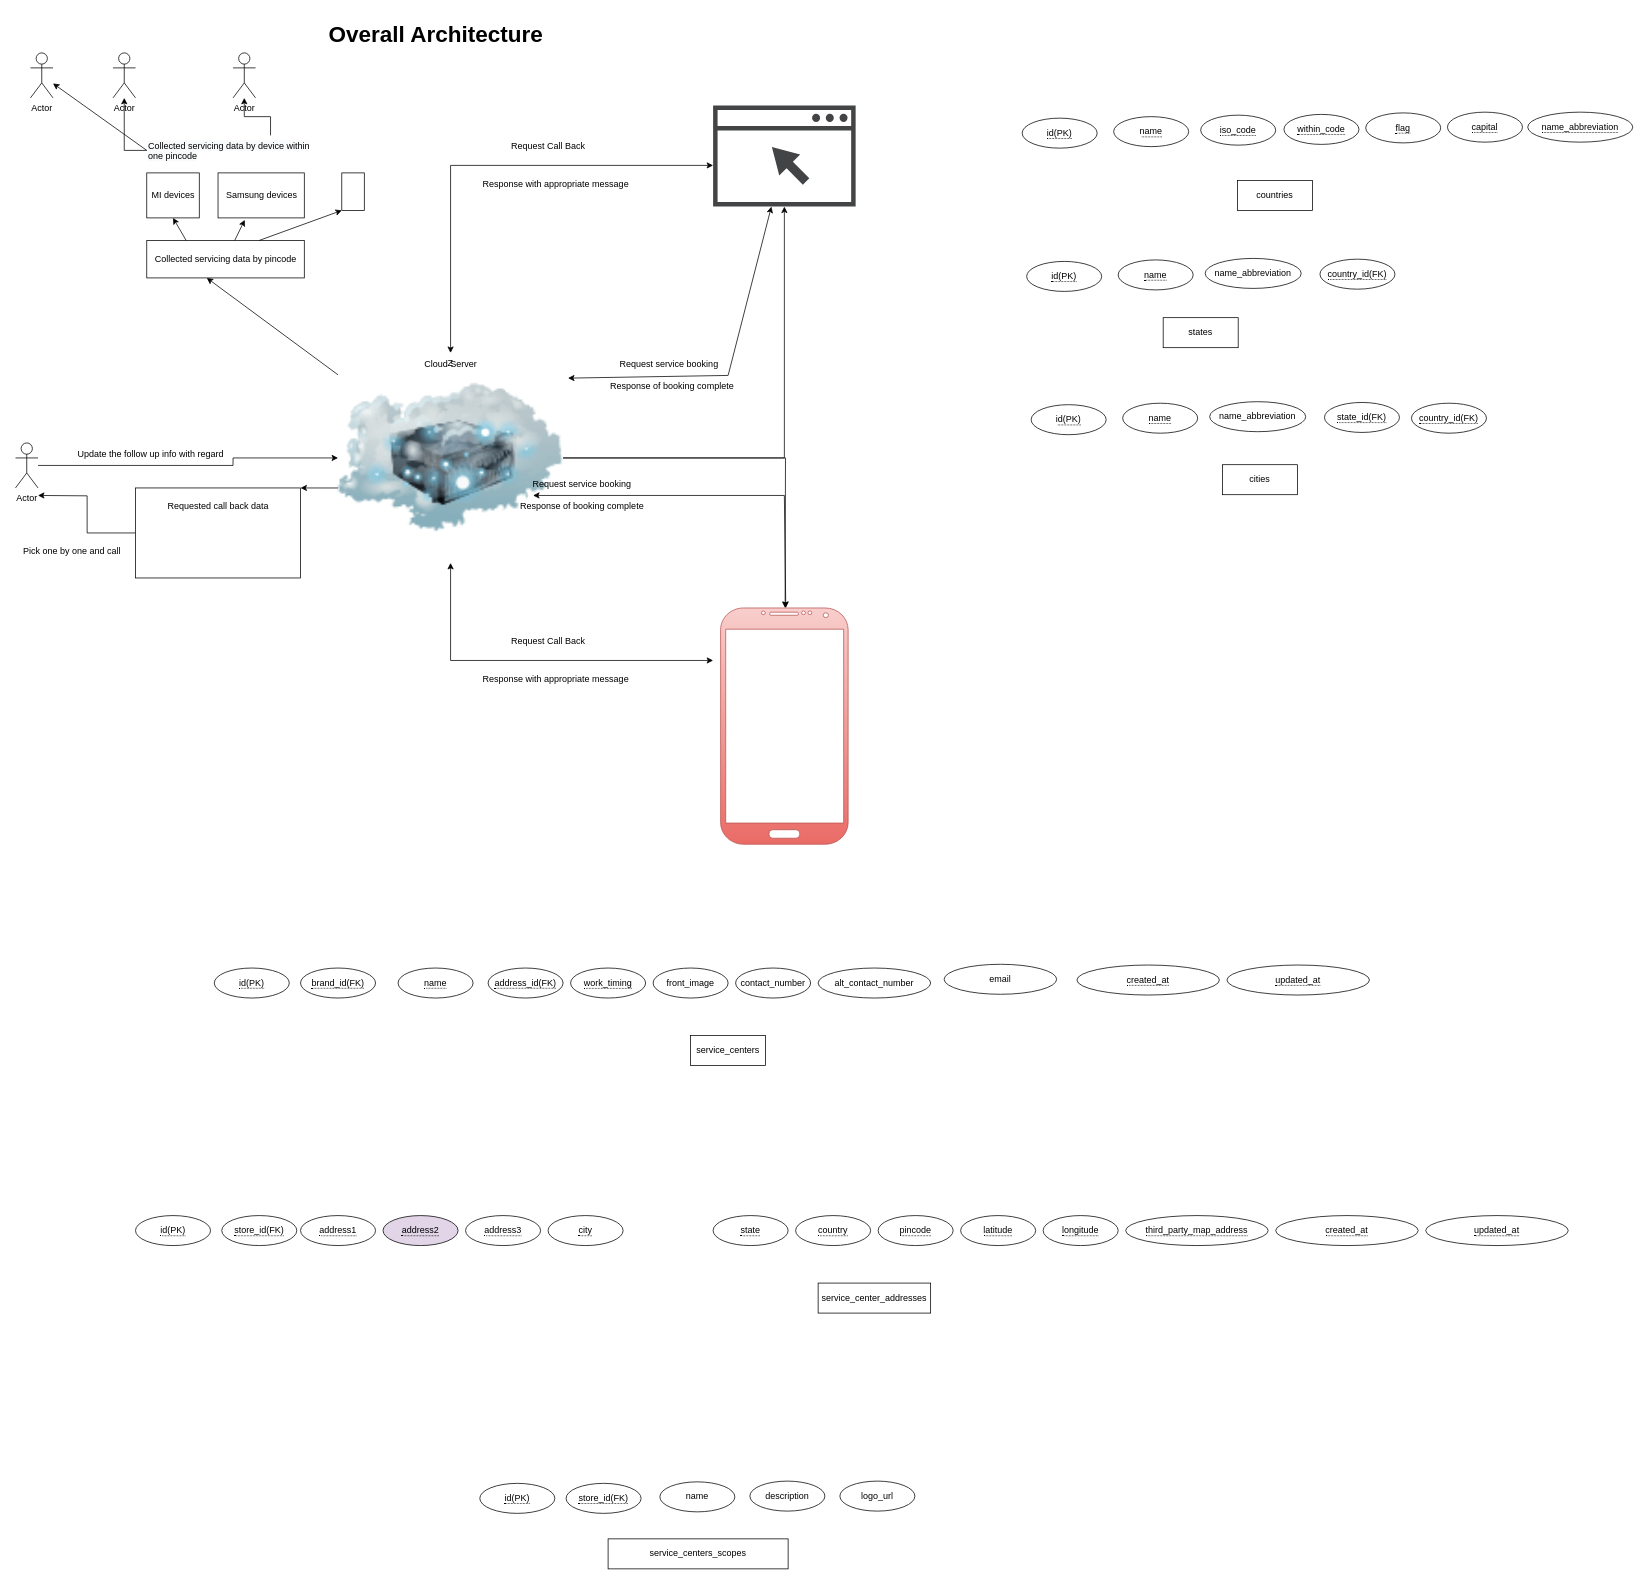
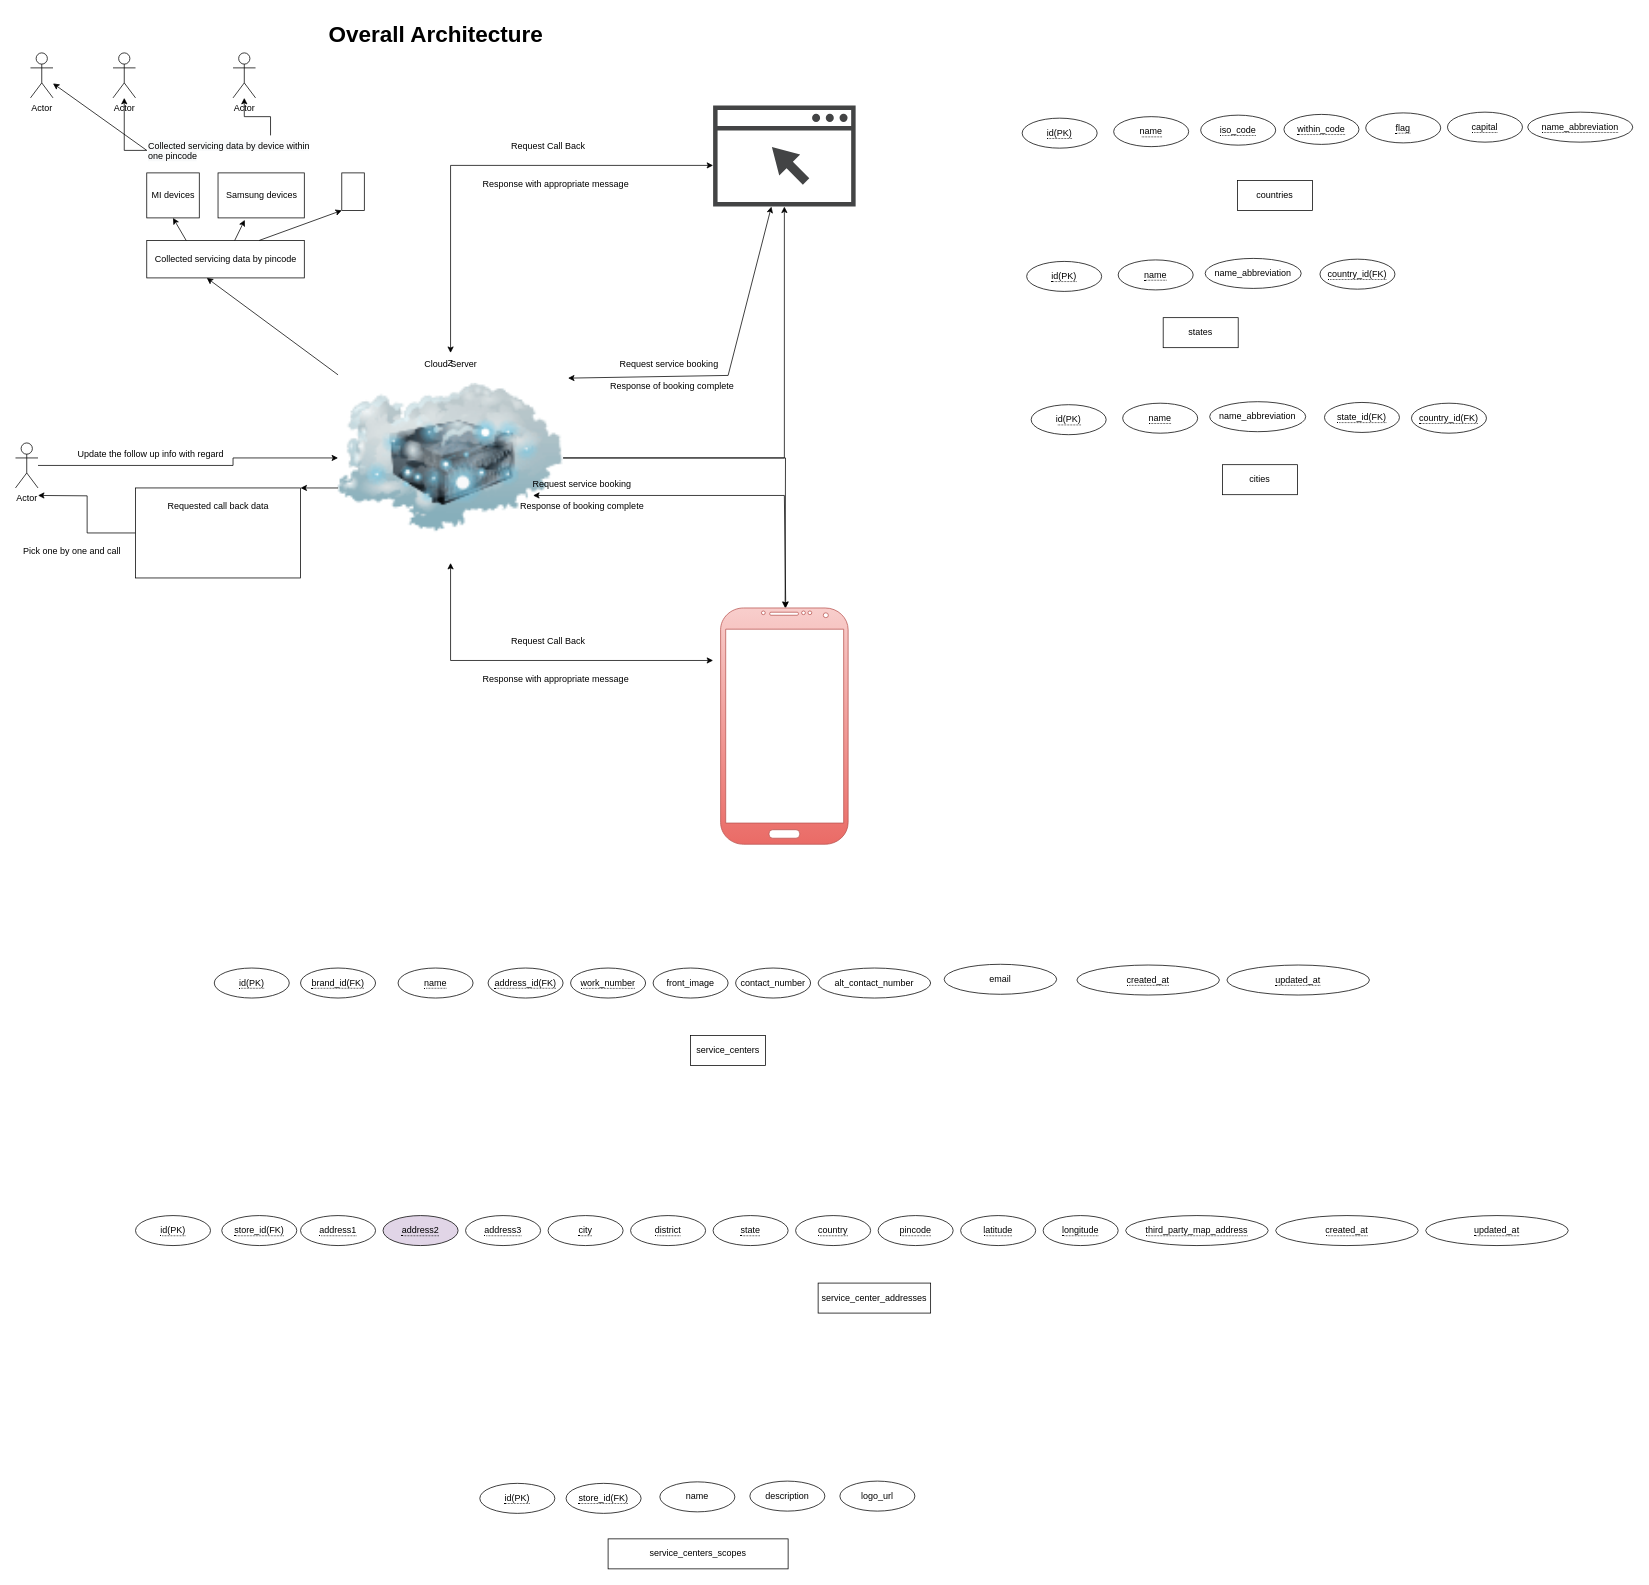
(608, 983) -> (608, 983)
none -> (668, 1230)
